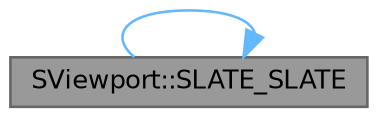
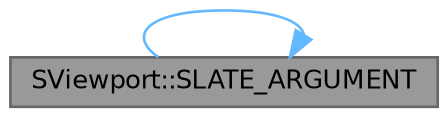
(189, 82) -> (224, 82)
